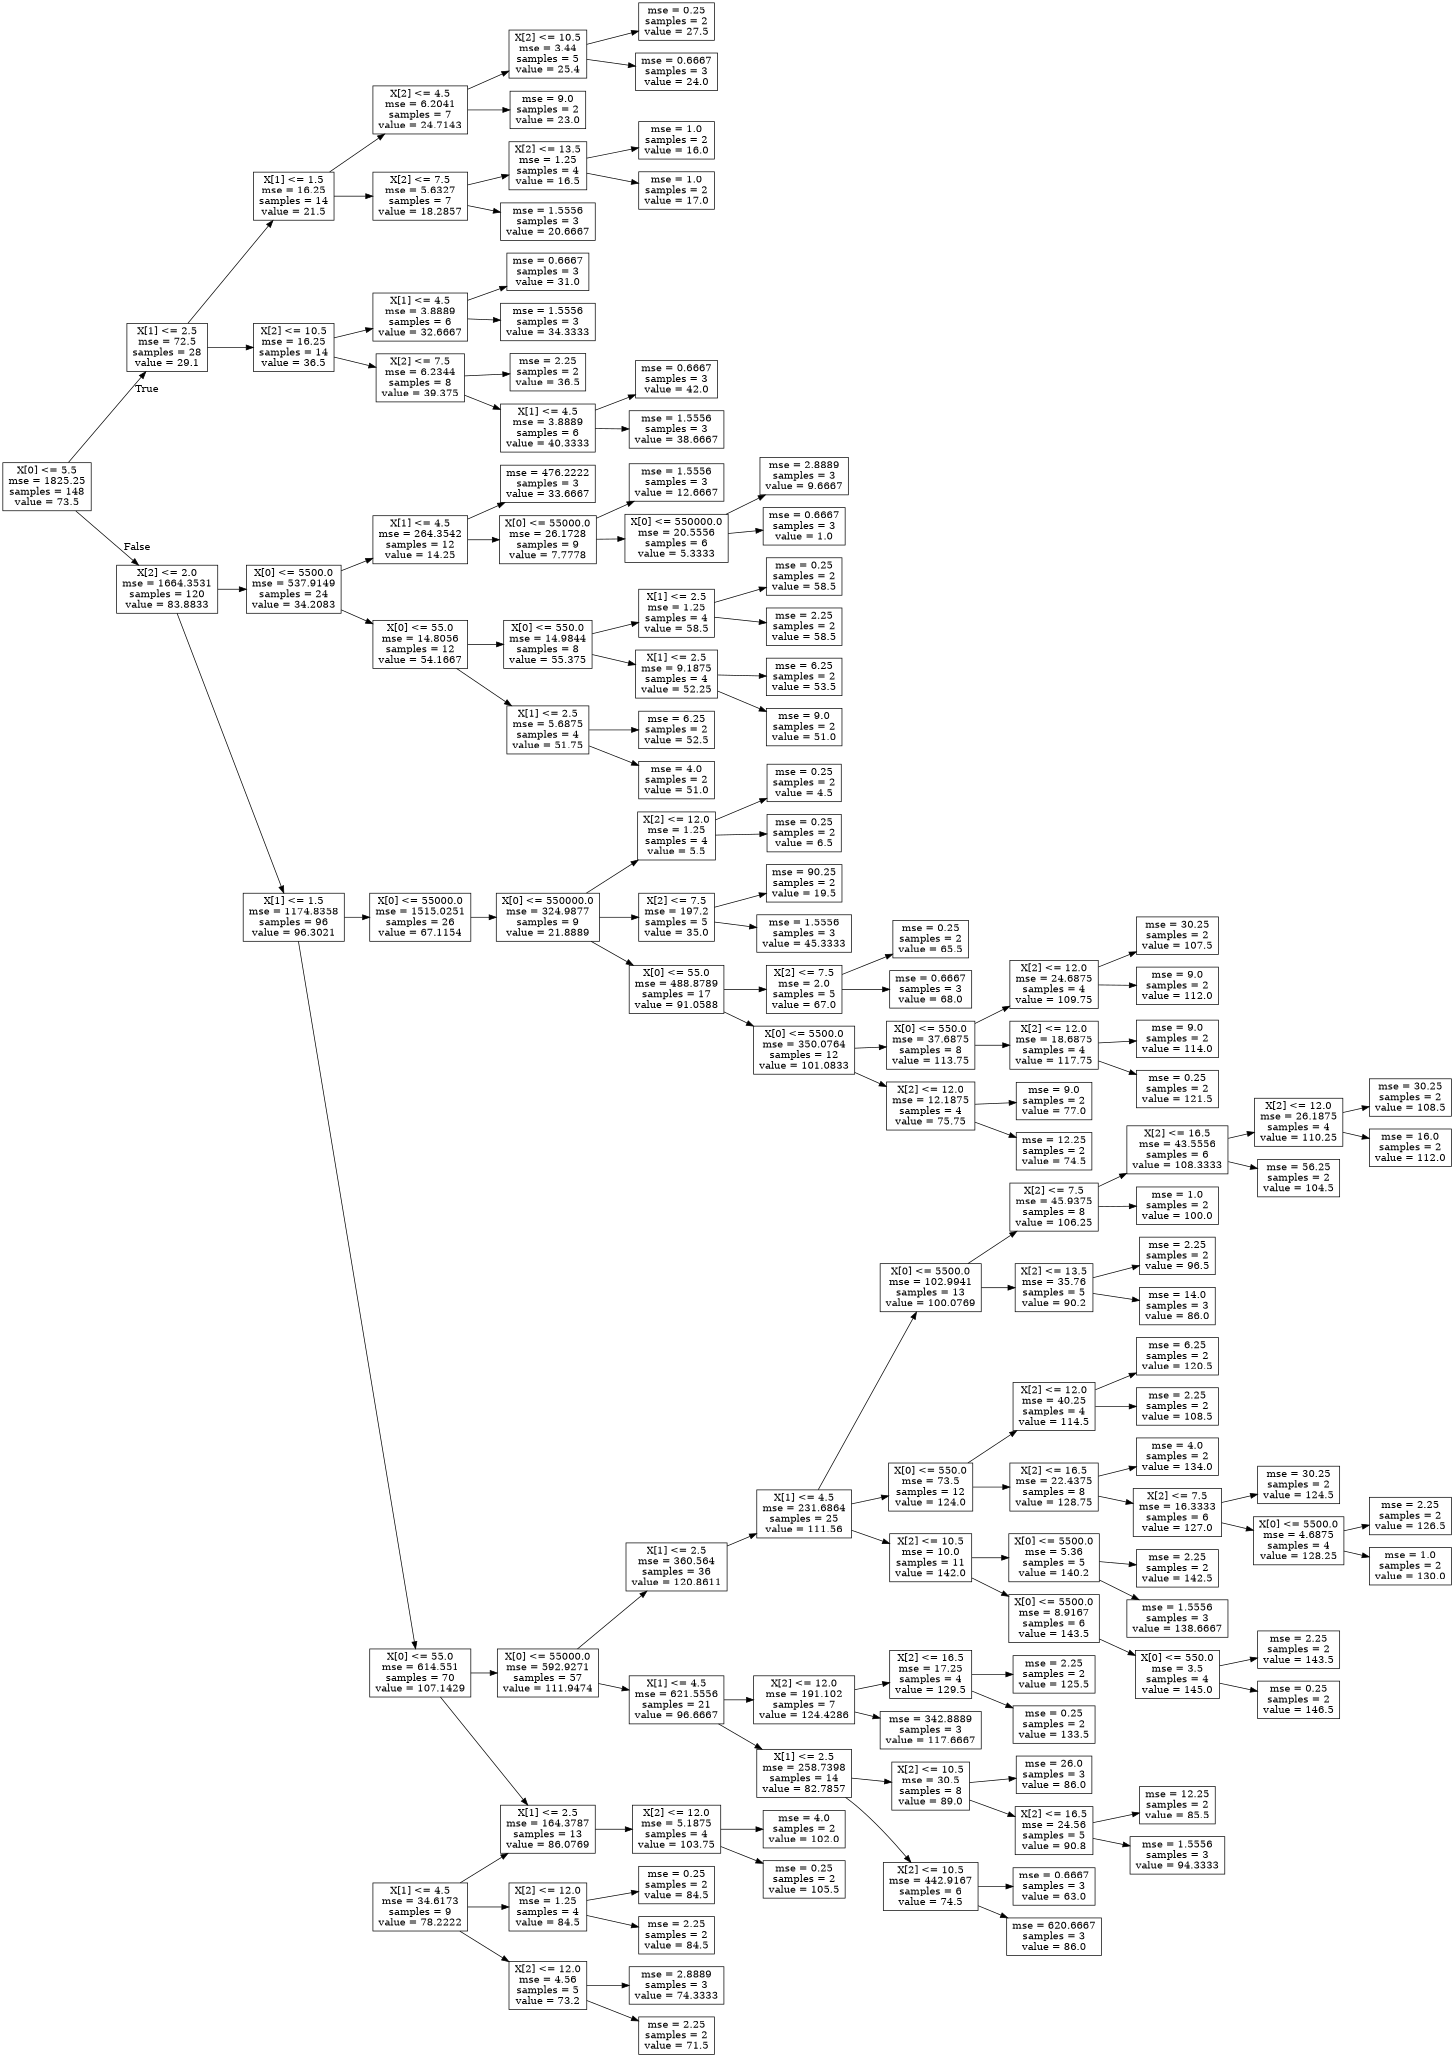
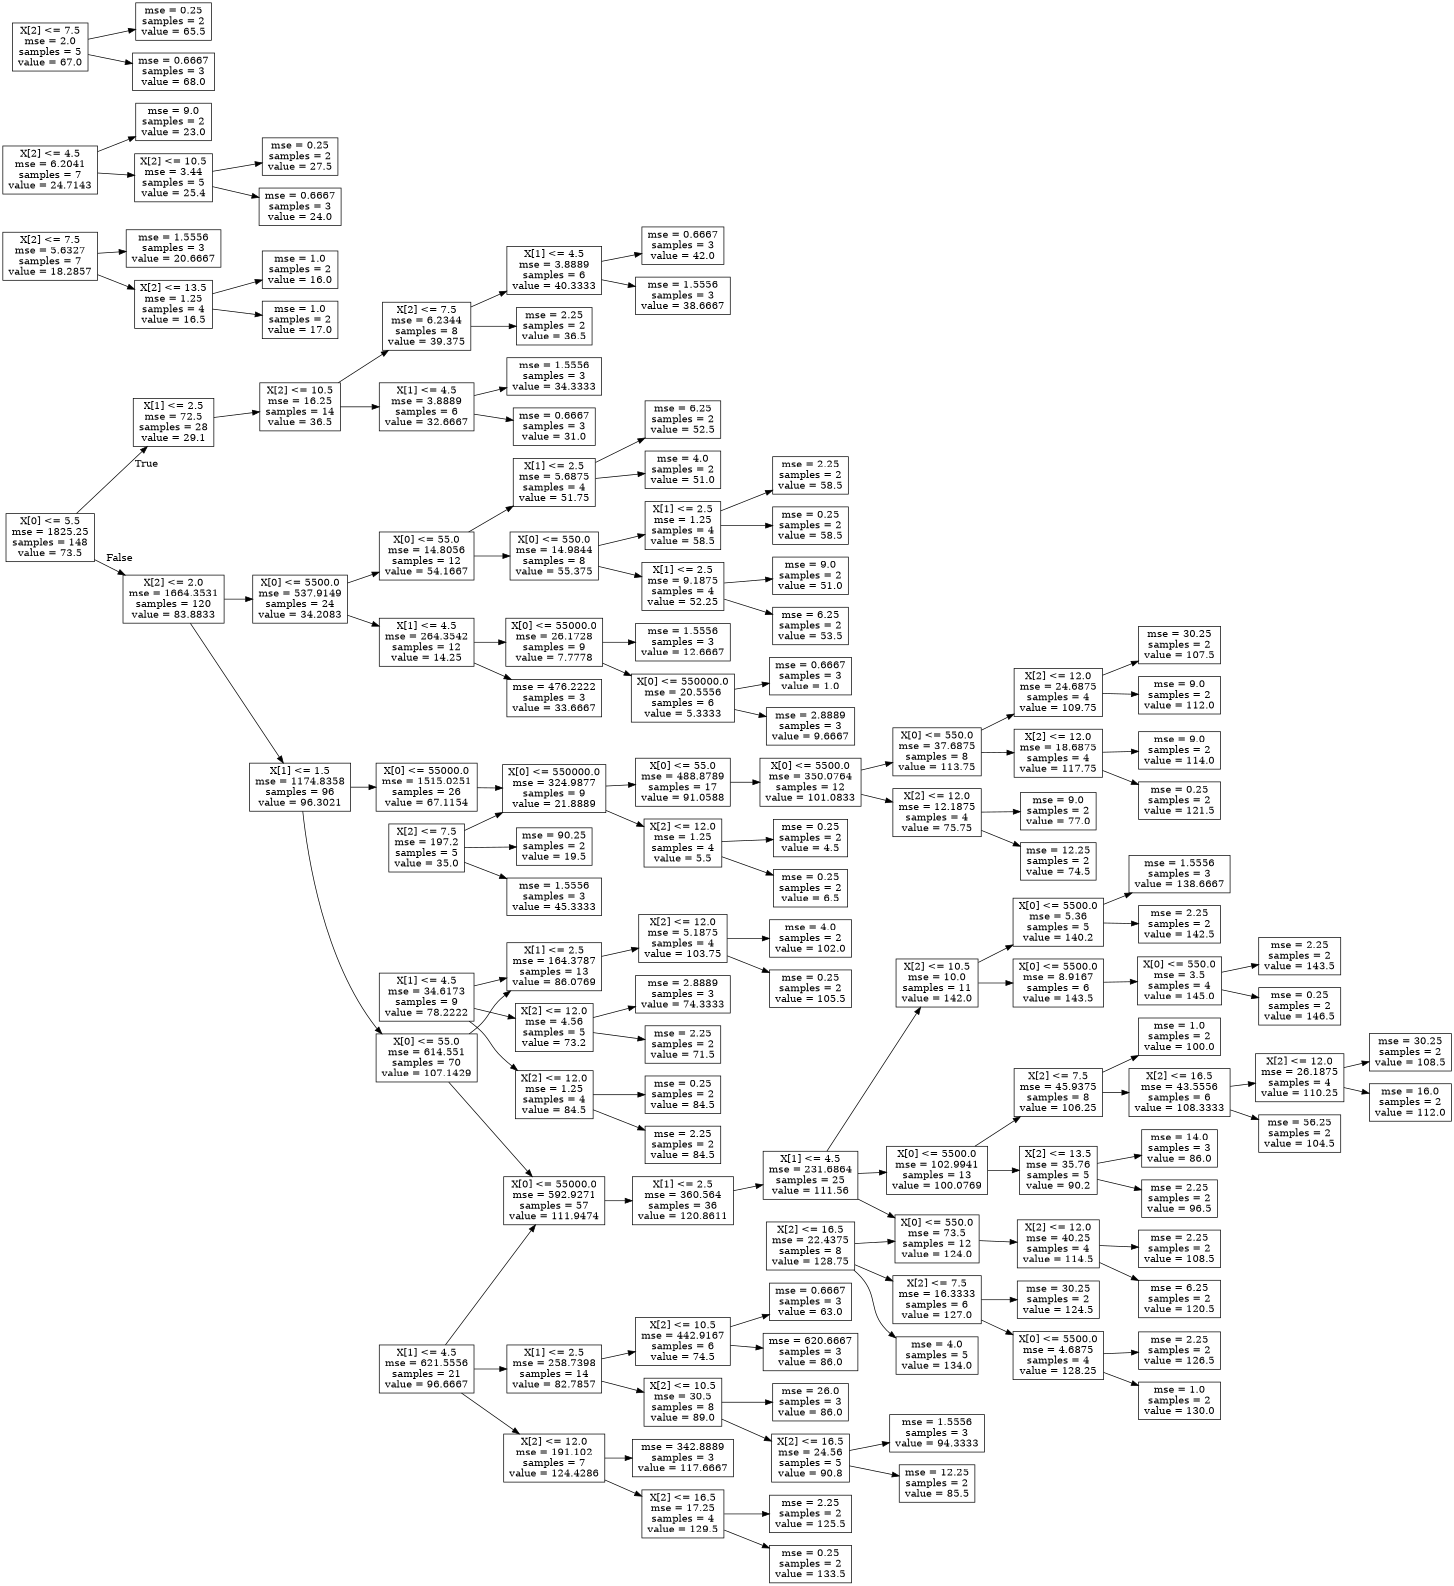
(294, 196) -> none
(616, 917) -> (480, 823)
(741, 989) -> none
(1177, 1457) -> (937, 1356)
(988, 1487) -> (871, 1243)
(610, 1686) -> (488, 1288)
